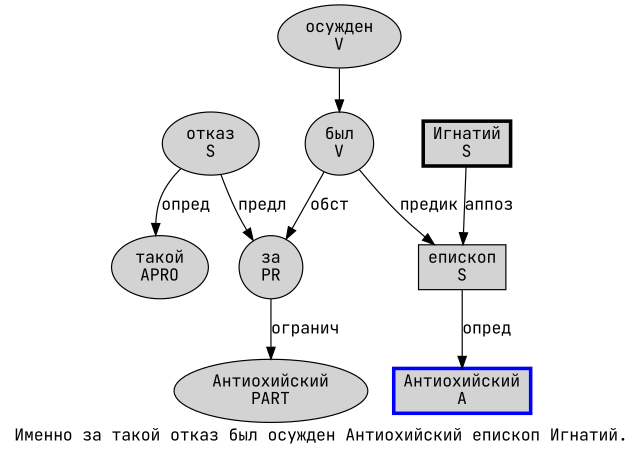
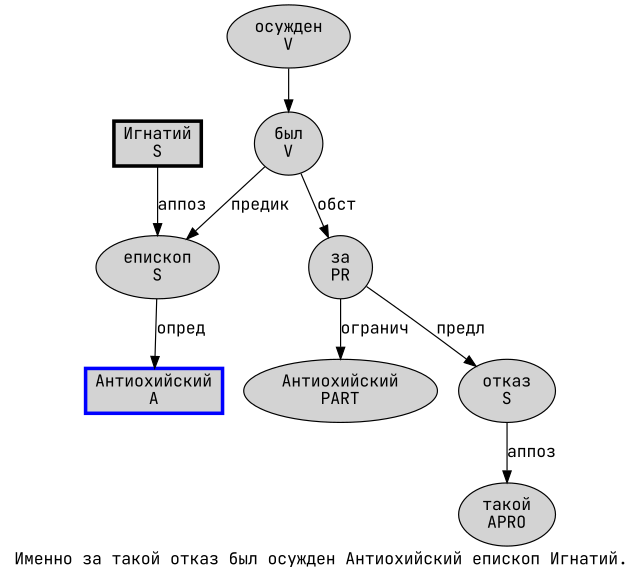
(233, 203) -> (417, 322)
(186, 205) -> (532, 453)
(462, 267) -> (158, 267)
